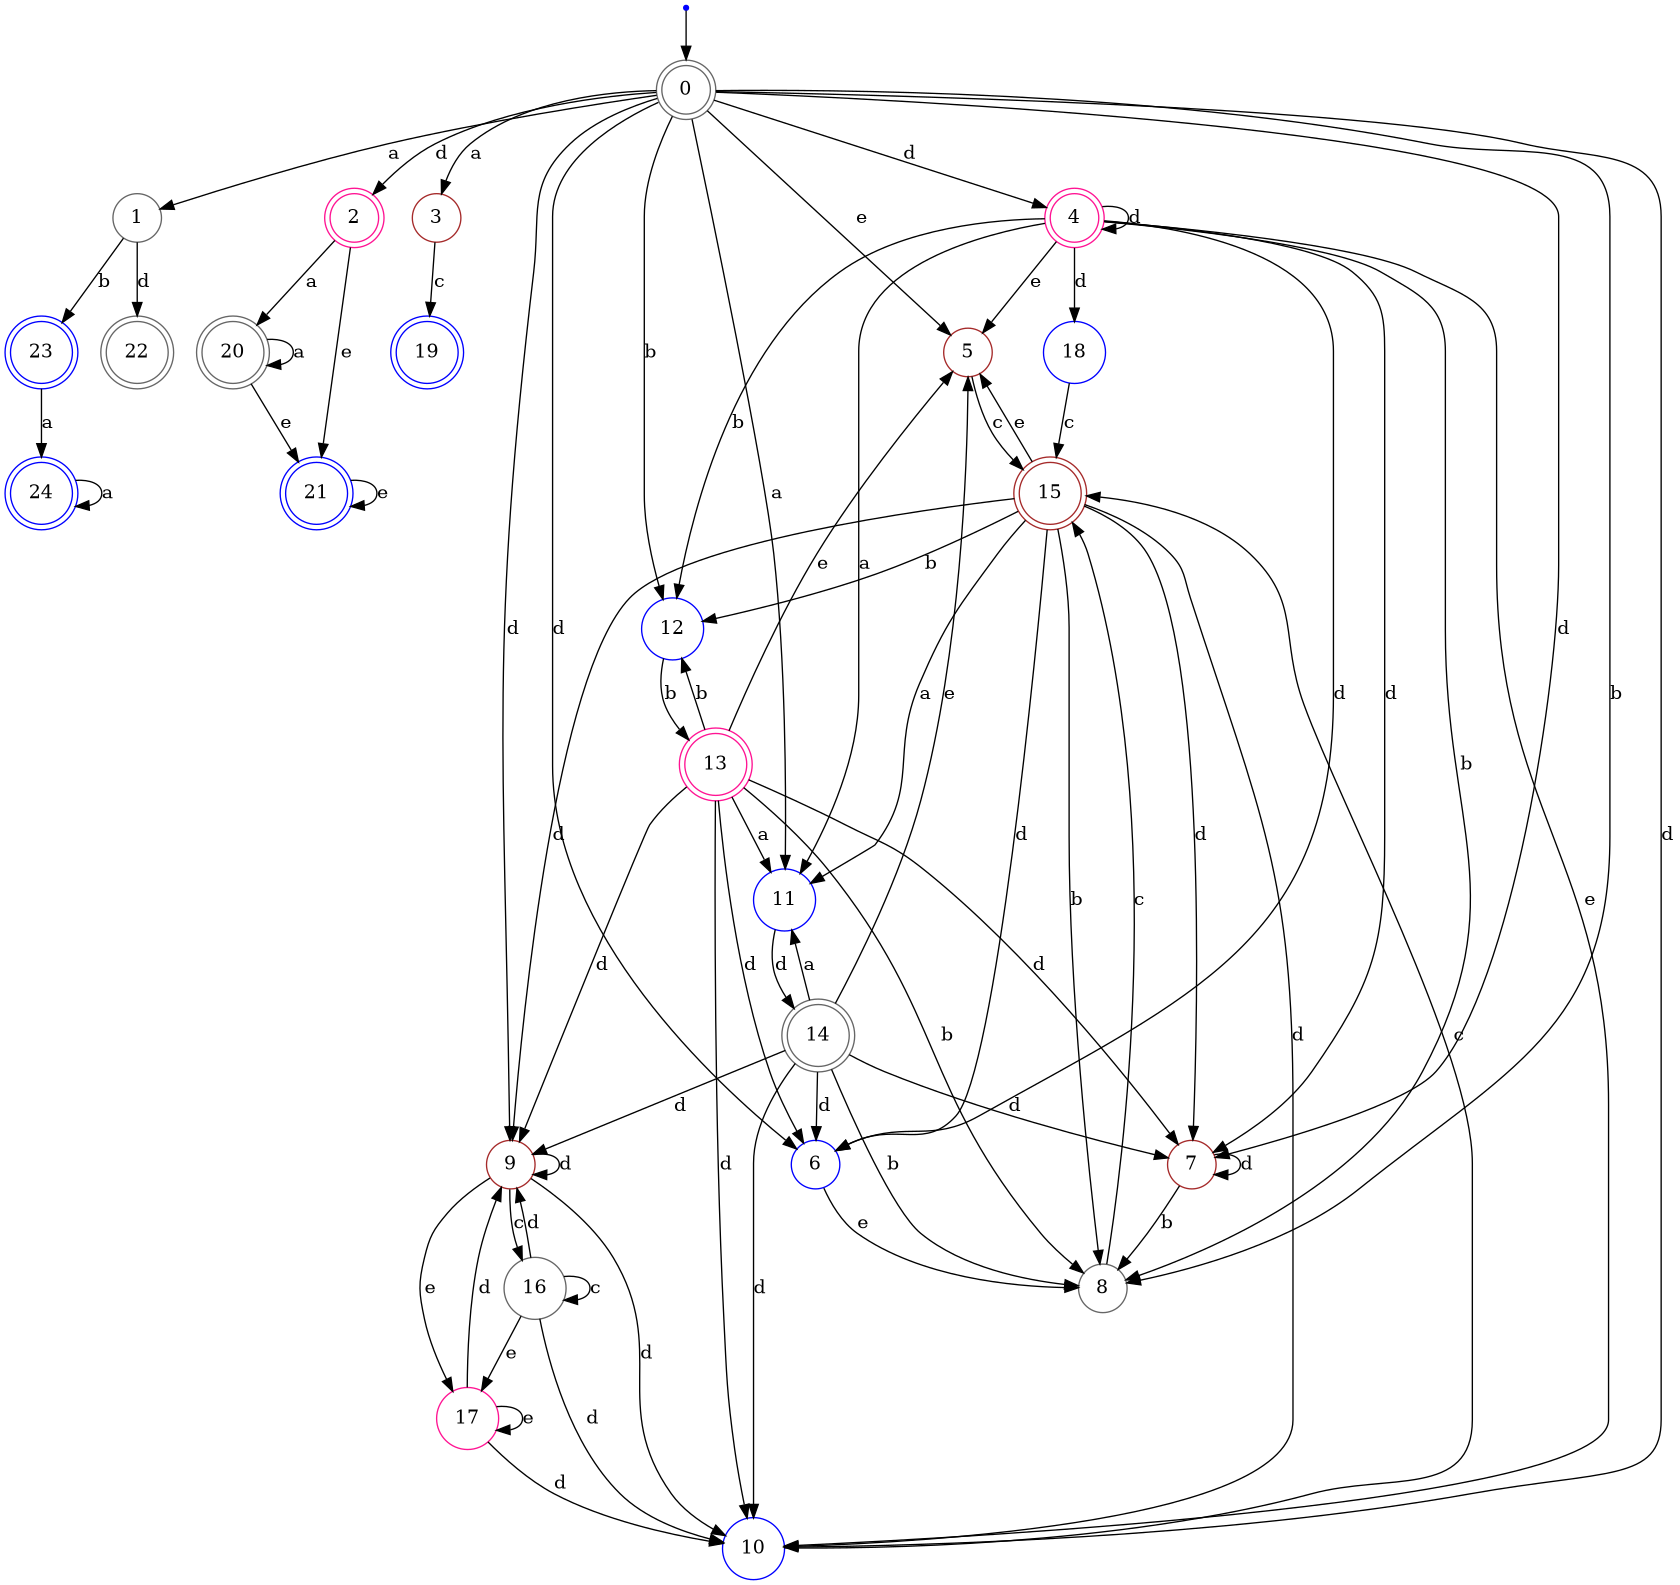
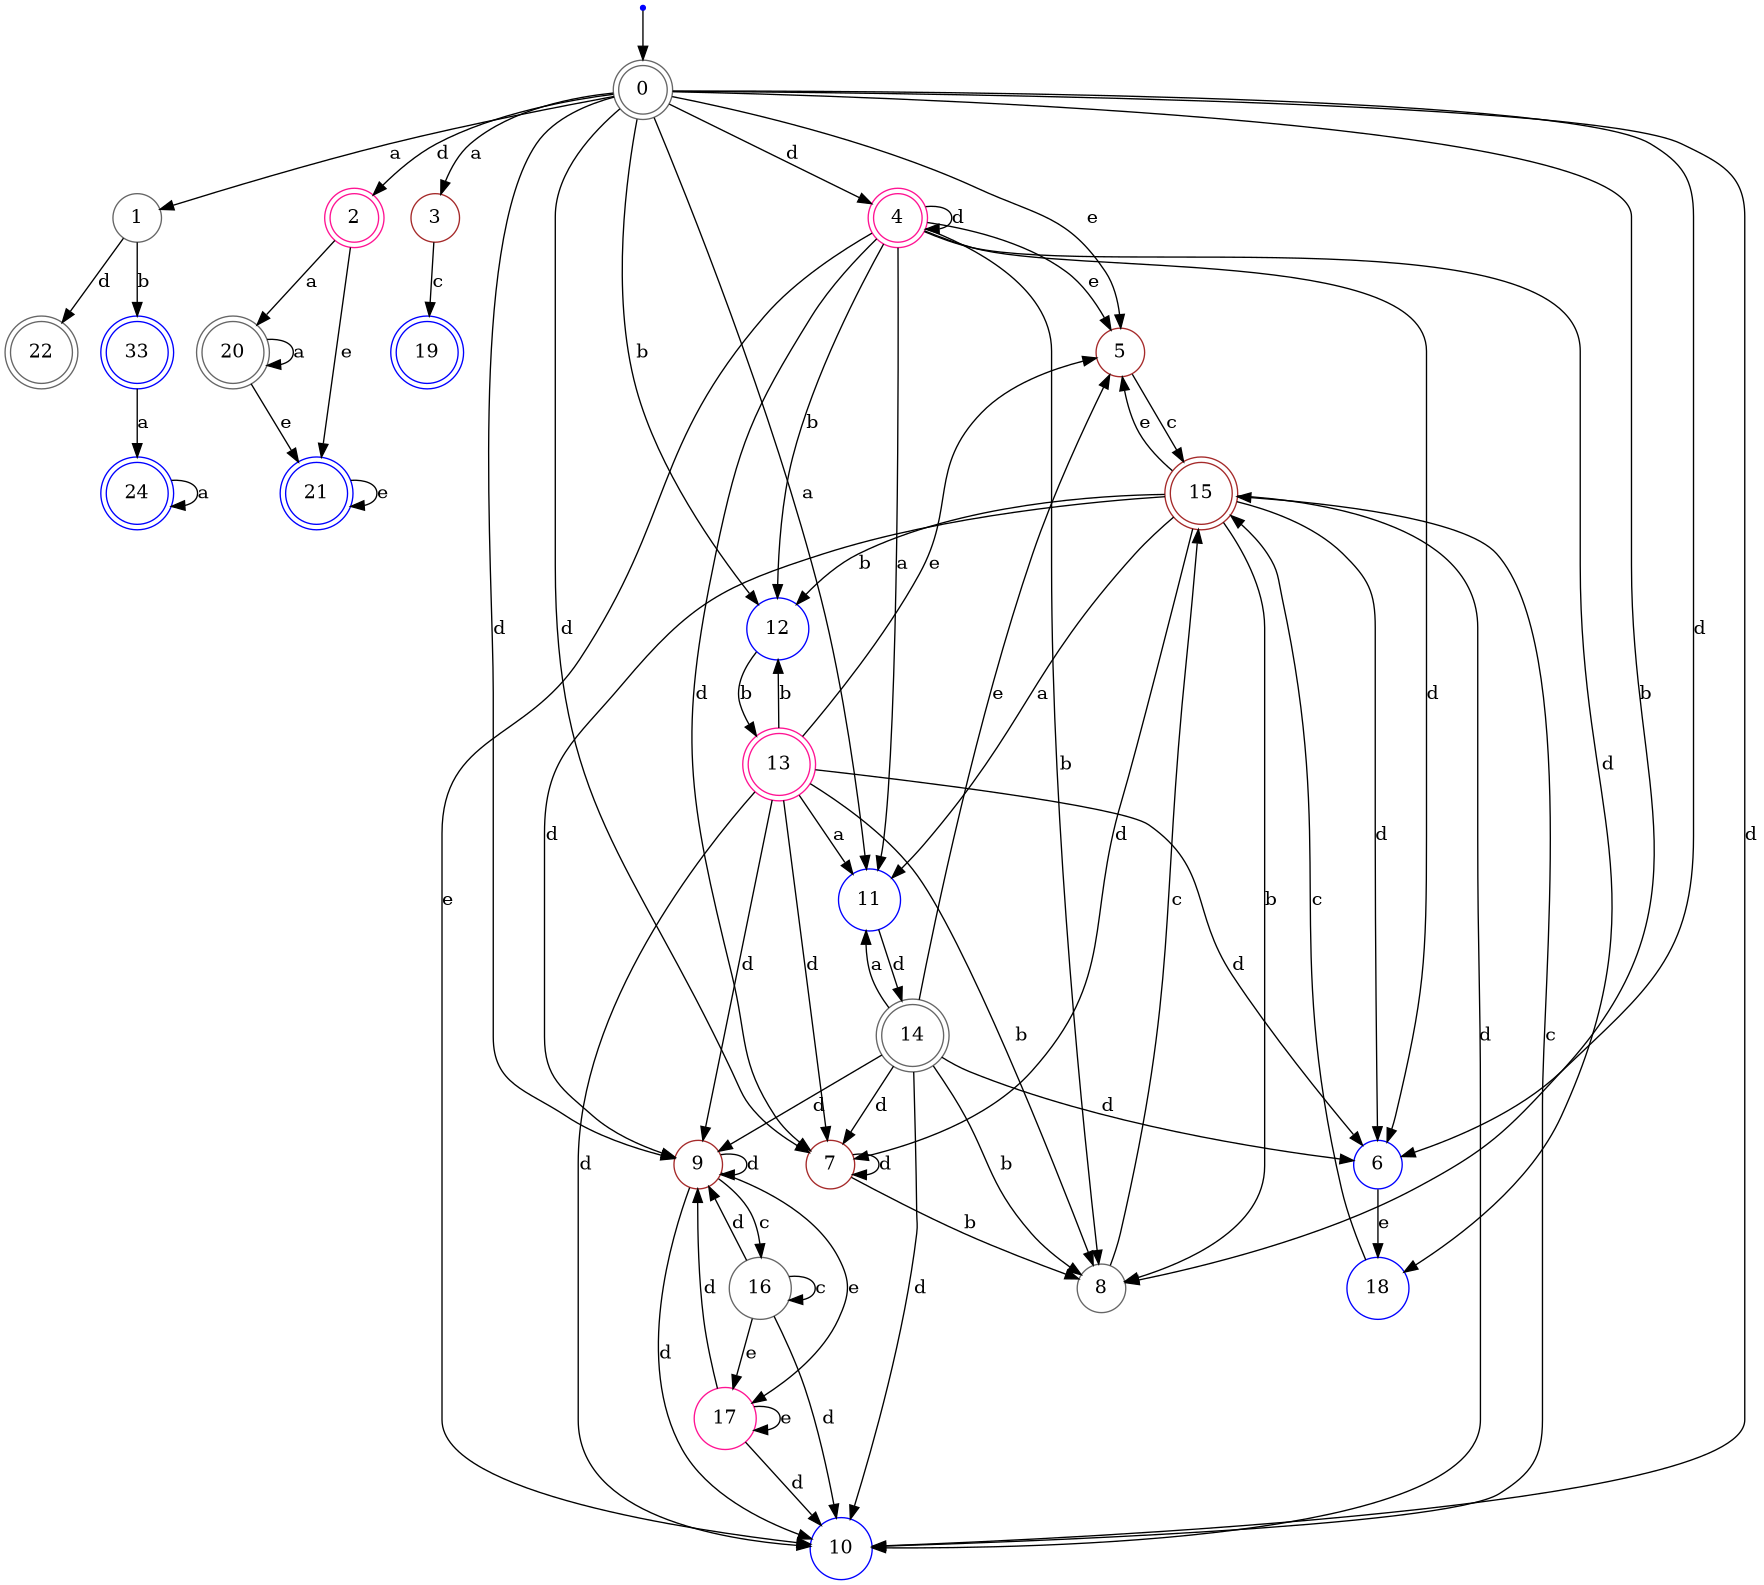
(41, 352) -> (137, 352)
(929, 1267) -> (1378, 1216)
